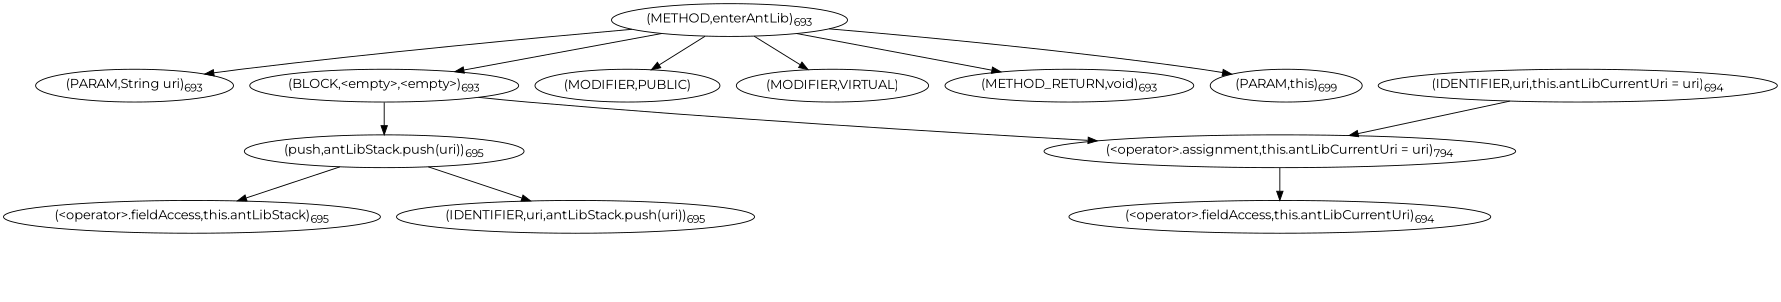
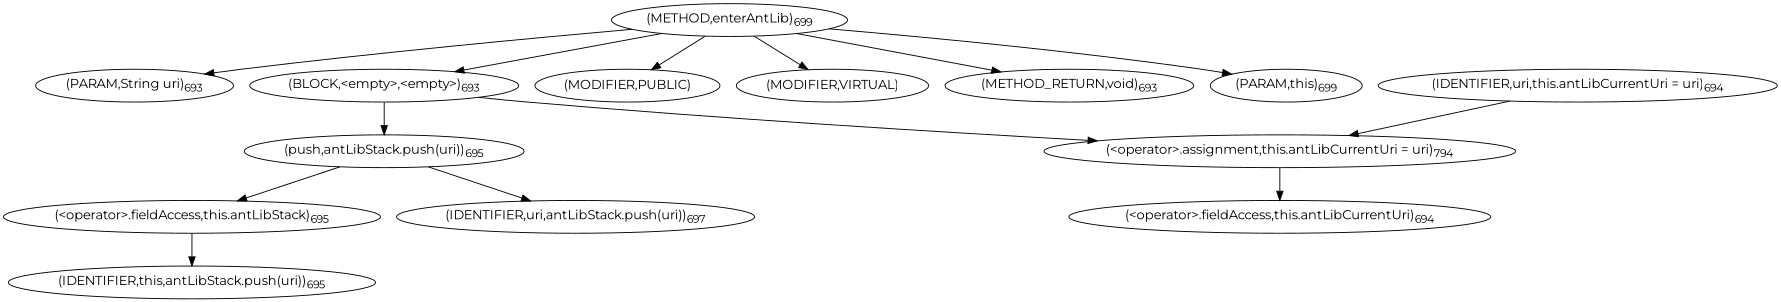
(803, 19) -> (803, 19)
(696, 215) -> (696, 215)
none -> (192, 282)
